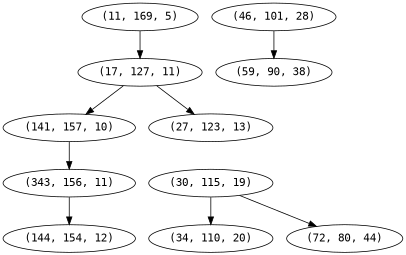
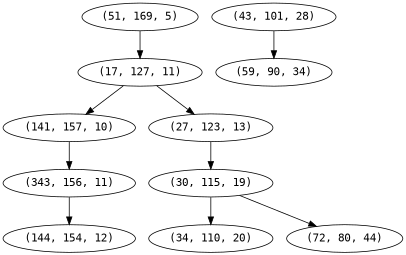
(140, 17) -> (140, 17)
(274, 17) -> (274, 17)
(274, 72) -> (274, 72)
none -> (211, 152)
